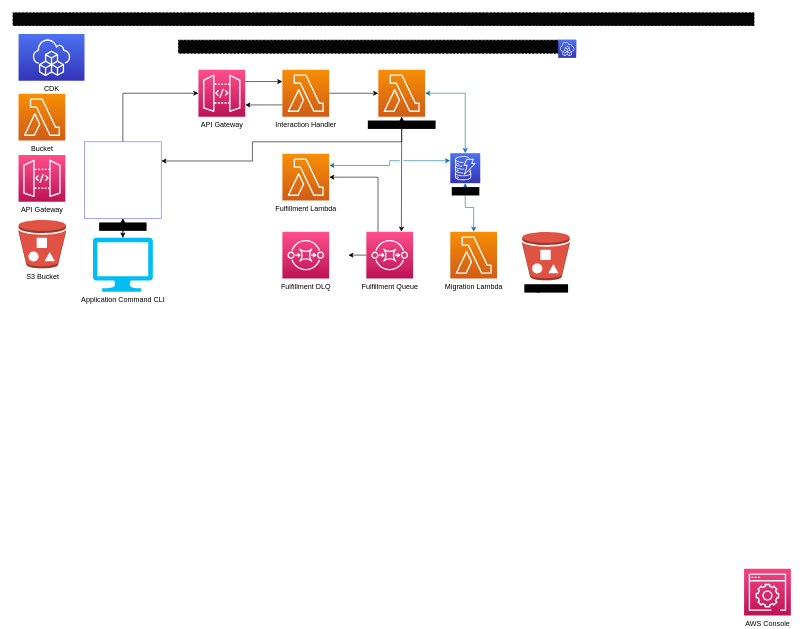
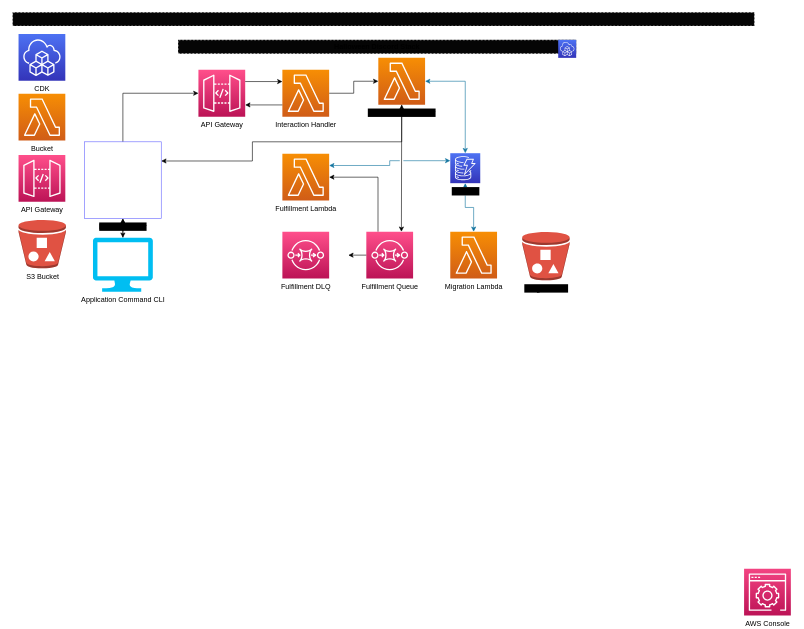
(51, 57) -> (42, 57)
(402, 93) -> (402, 81)
